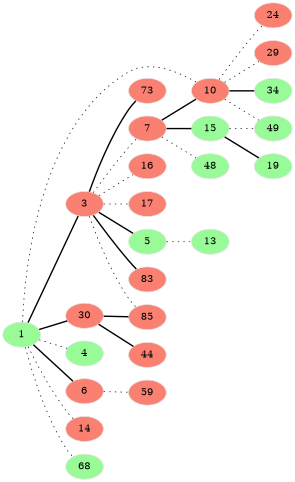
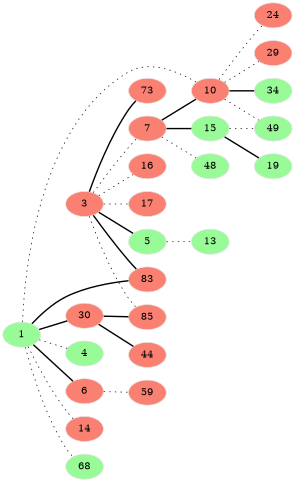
(53, 269) -> (76, 293)
